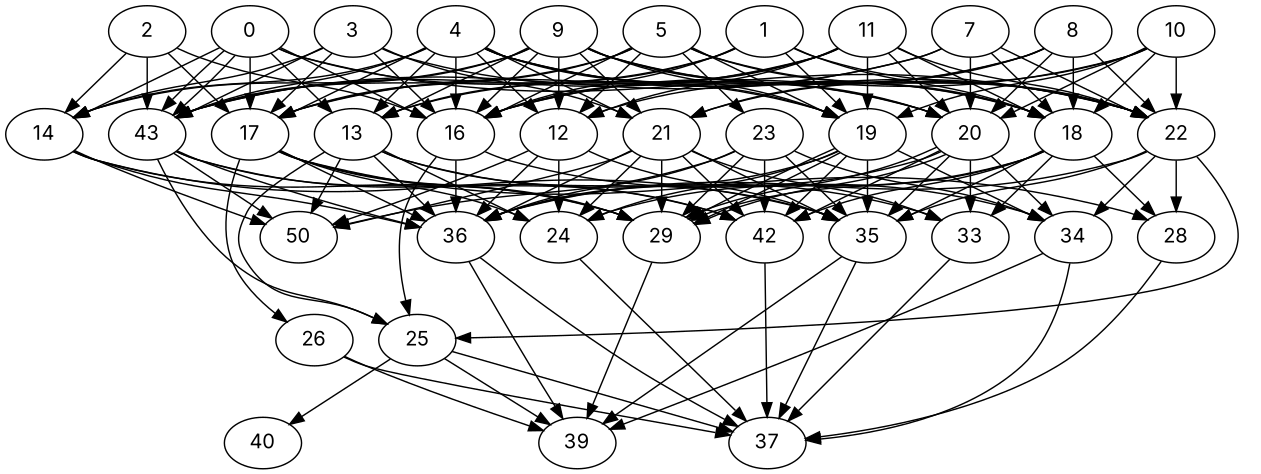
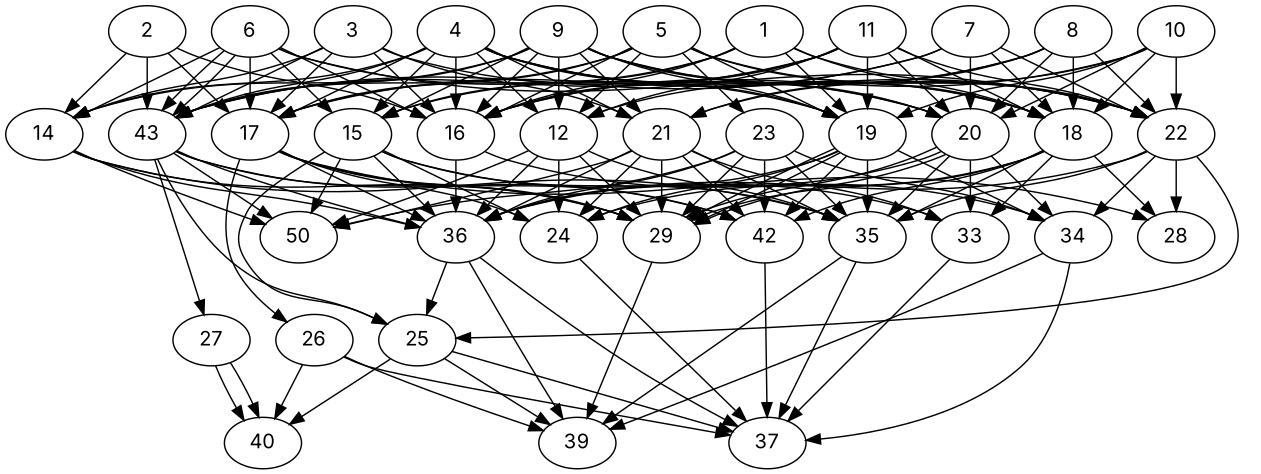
(250, 31) -> (250, 31)
(353, 134) -> (353, 134)
none -> (605, 181)
(874, 183) -> none
(400, 232) -> (439, 282)
none -> (212, 340)
none -> (292, 385)
(1012, 388) -> none
